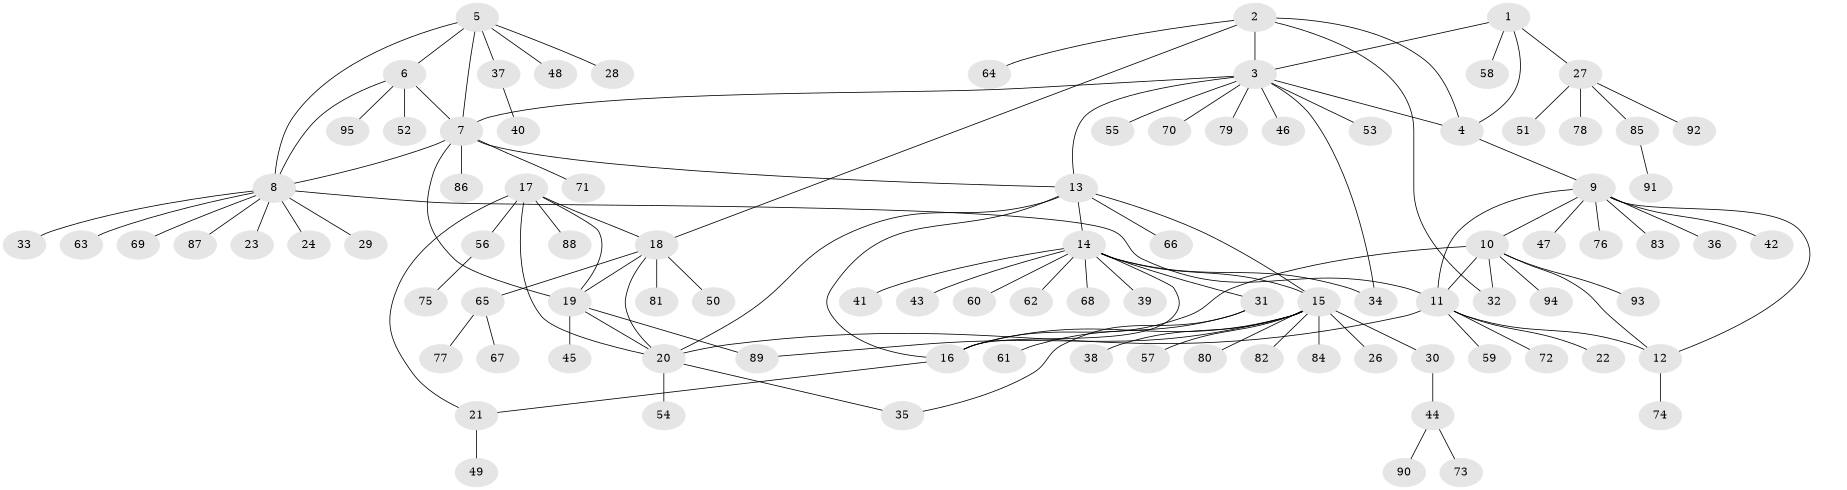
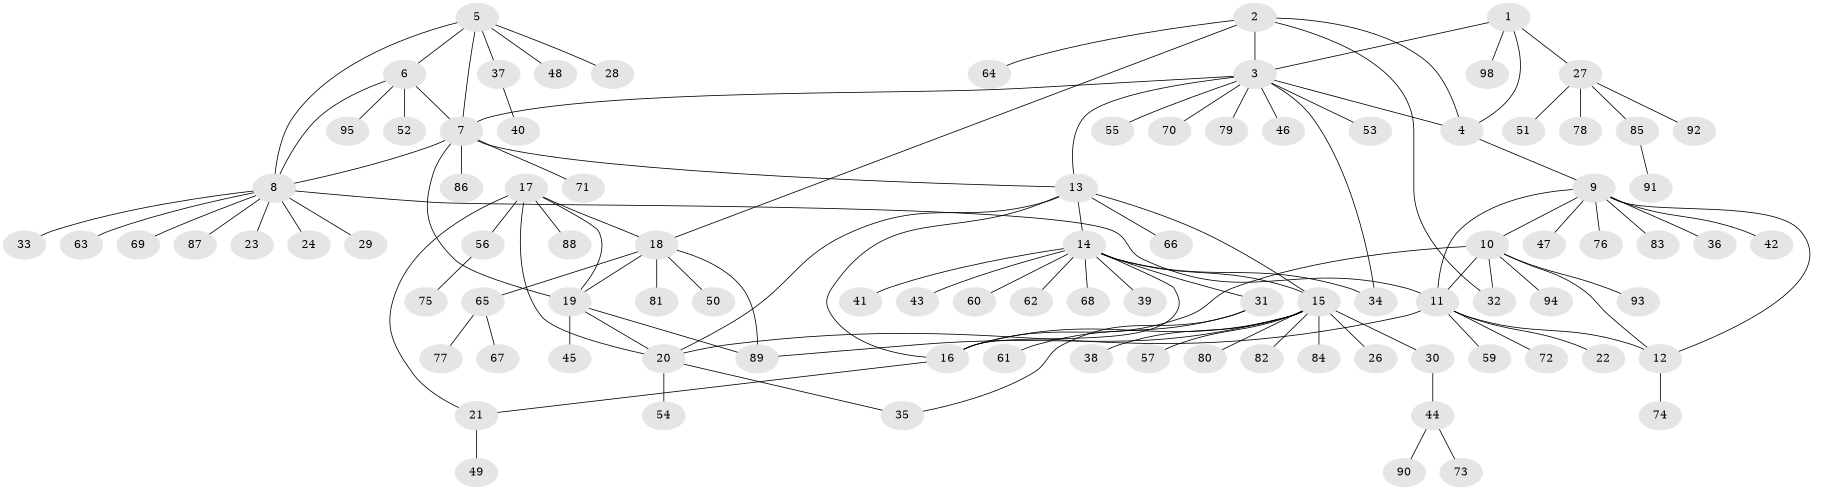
(1487, 74) -> (1487, 74)
(625, 304) -> (736, 281)
